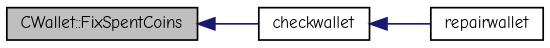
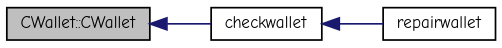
(102, 24) -> (78, 24)
